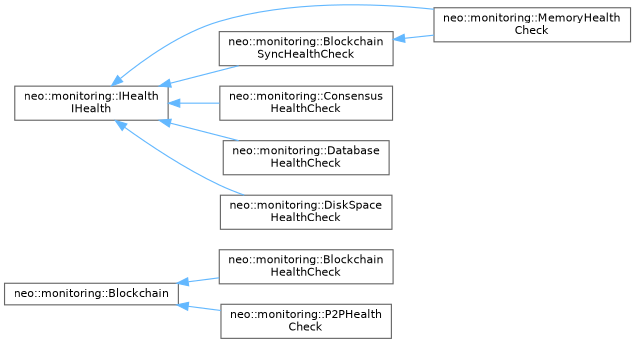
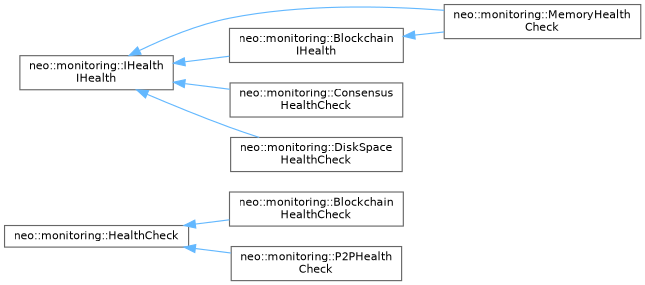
(306, 49) -> (316, 45)
(306, 158) -> none
(91, 294) -> (97, 236)
